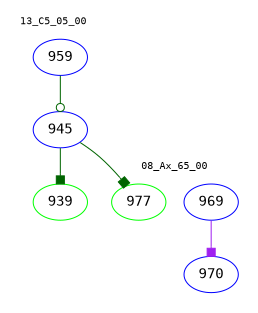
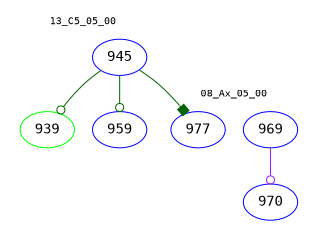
(60, 90) -> (120, 90)
(60, 161) -> (81, 87)
(175, 166) -> (234, 94)
(139, 202) -> (198, 130)
(211, 233) -> (270, 162)
